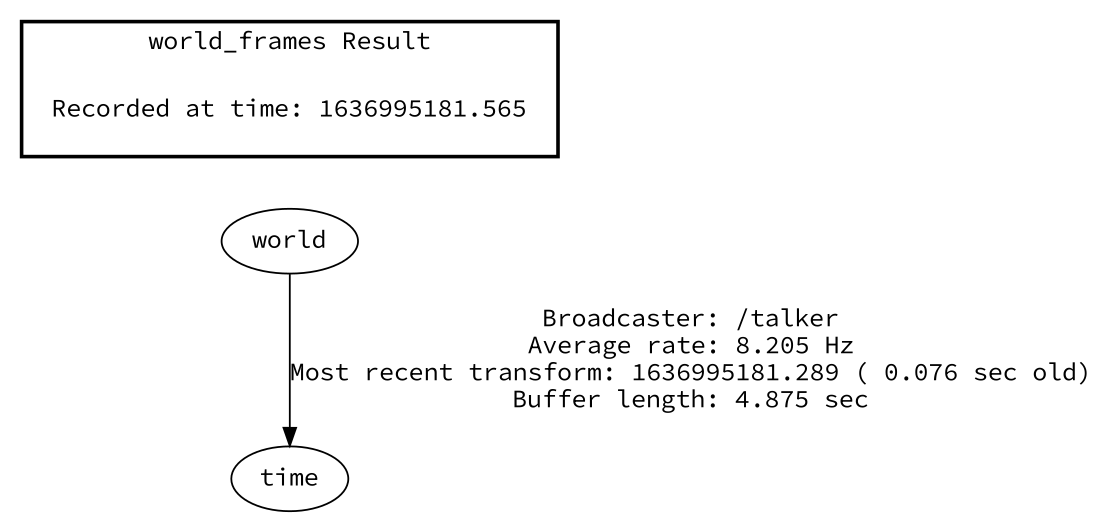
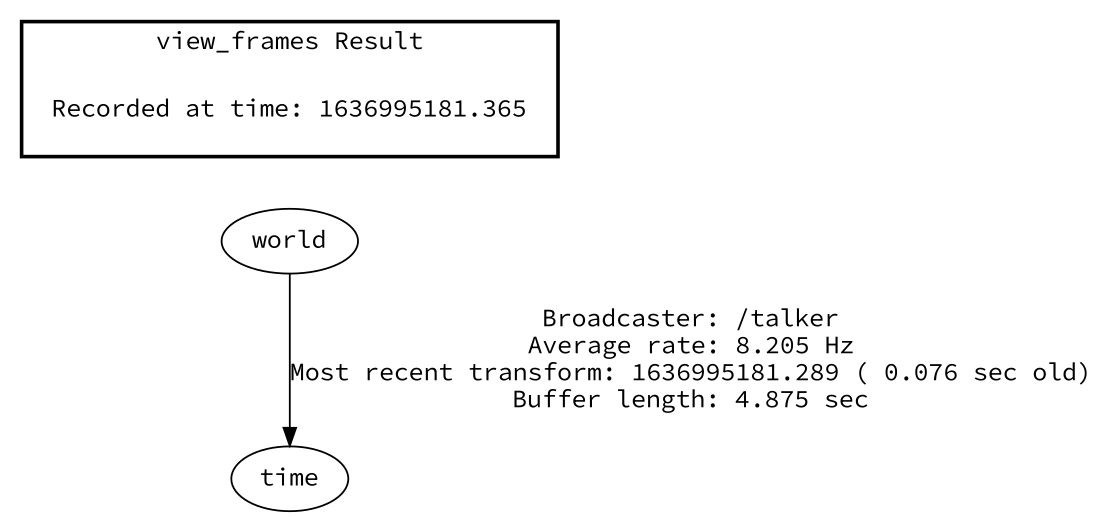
(290, 42) -> (290, 42)
(290, 110) -> (290, 110)
